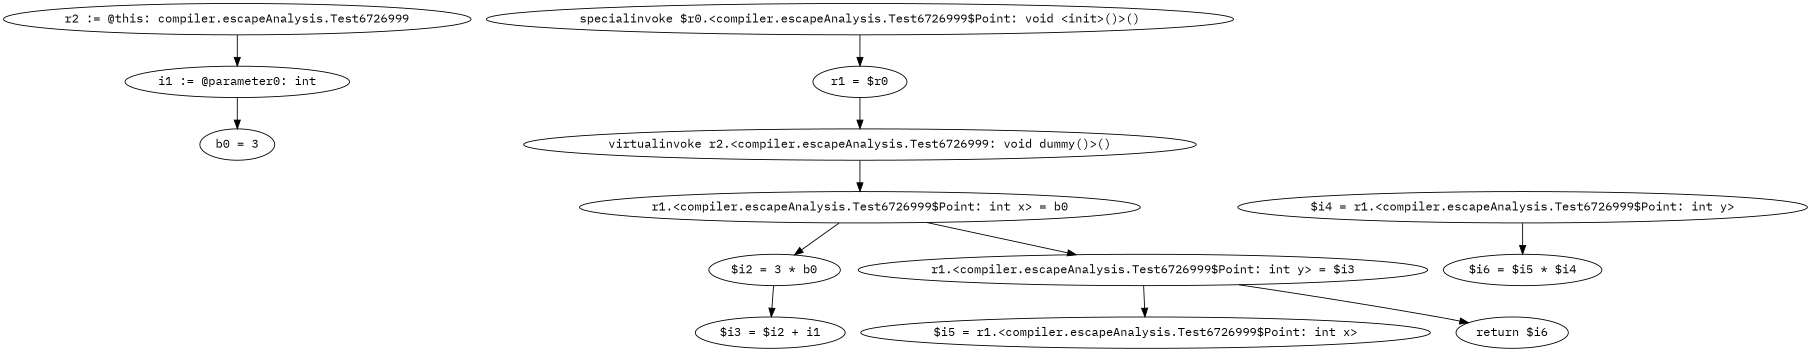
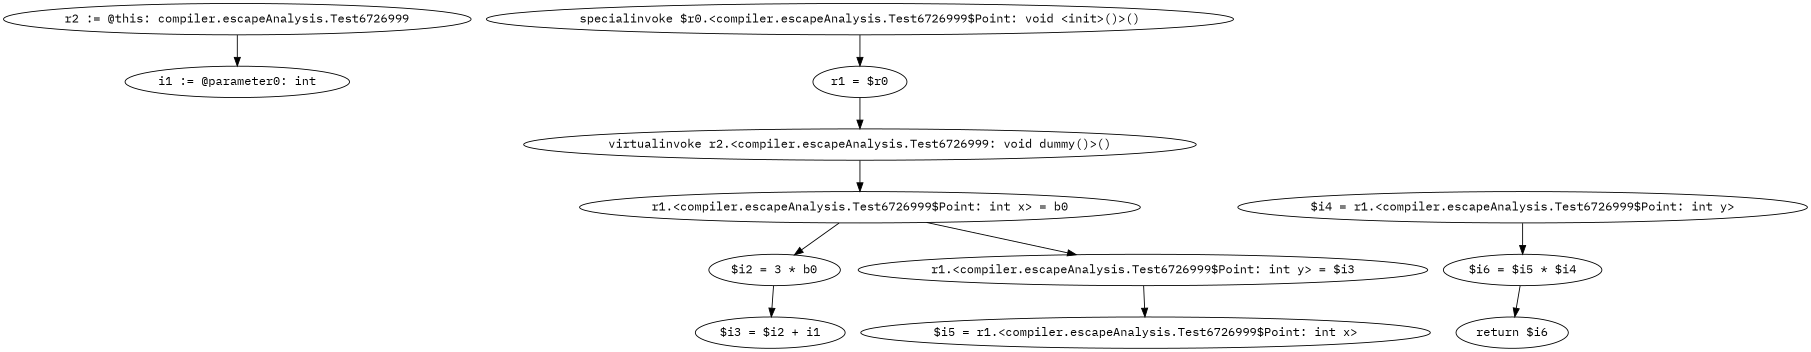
(237, 145) -> none
(1349, 302) -> (1518, 297)
